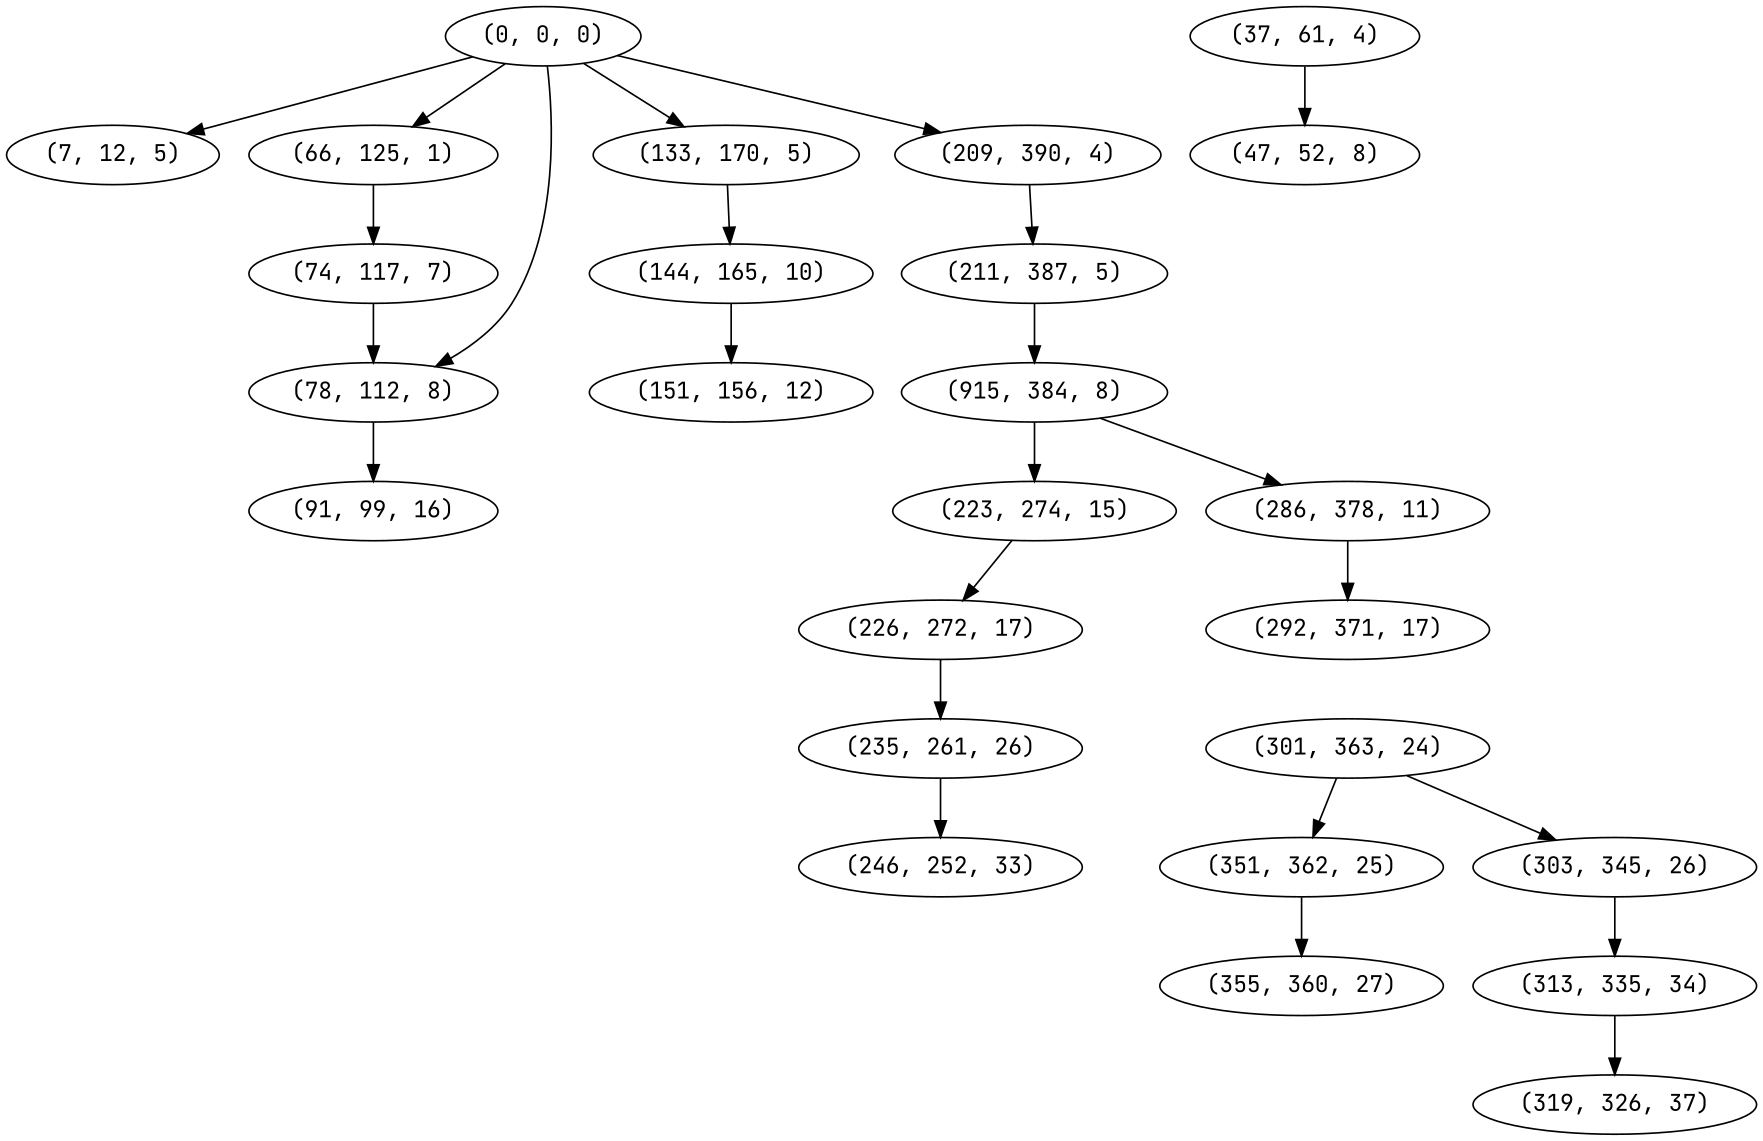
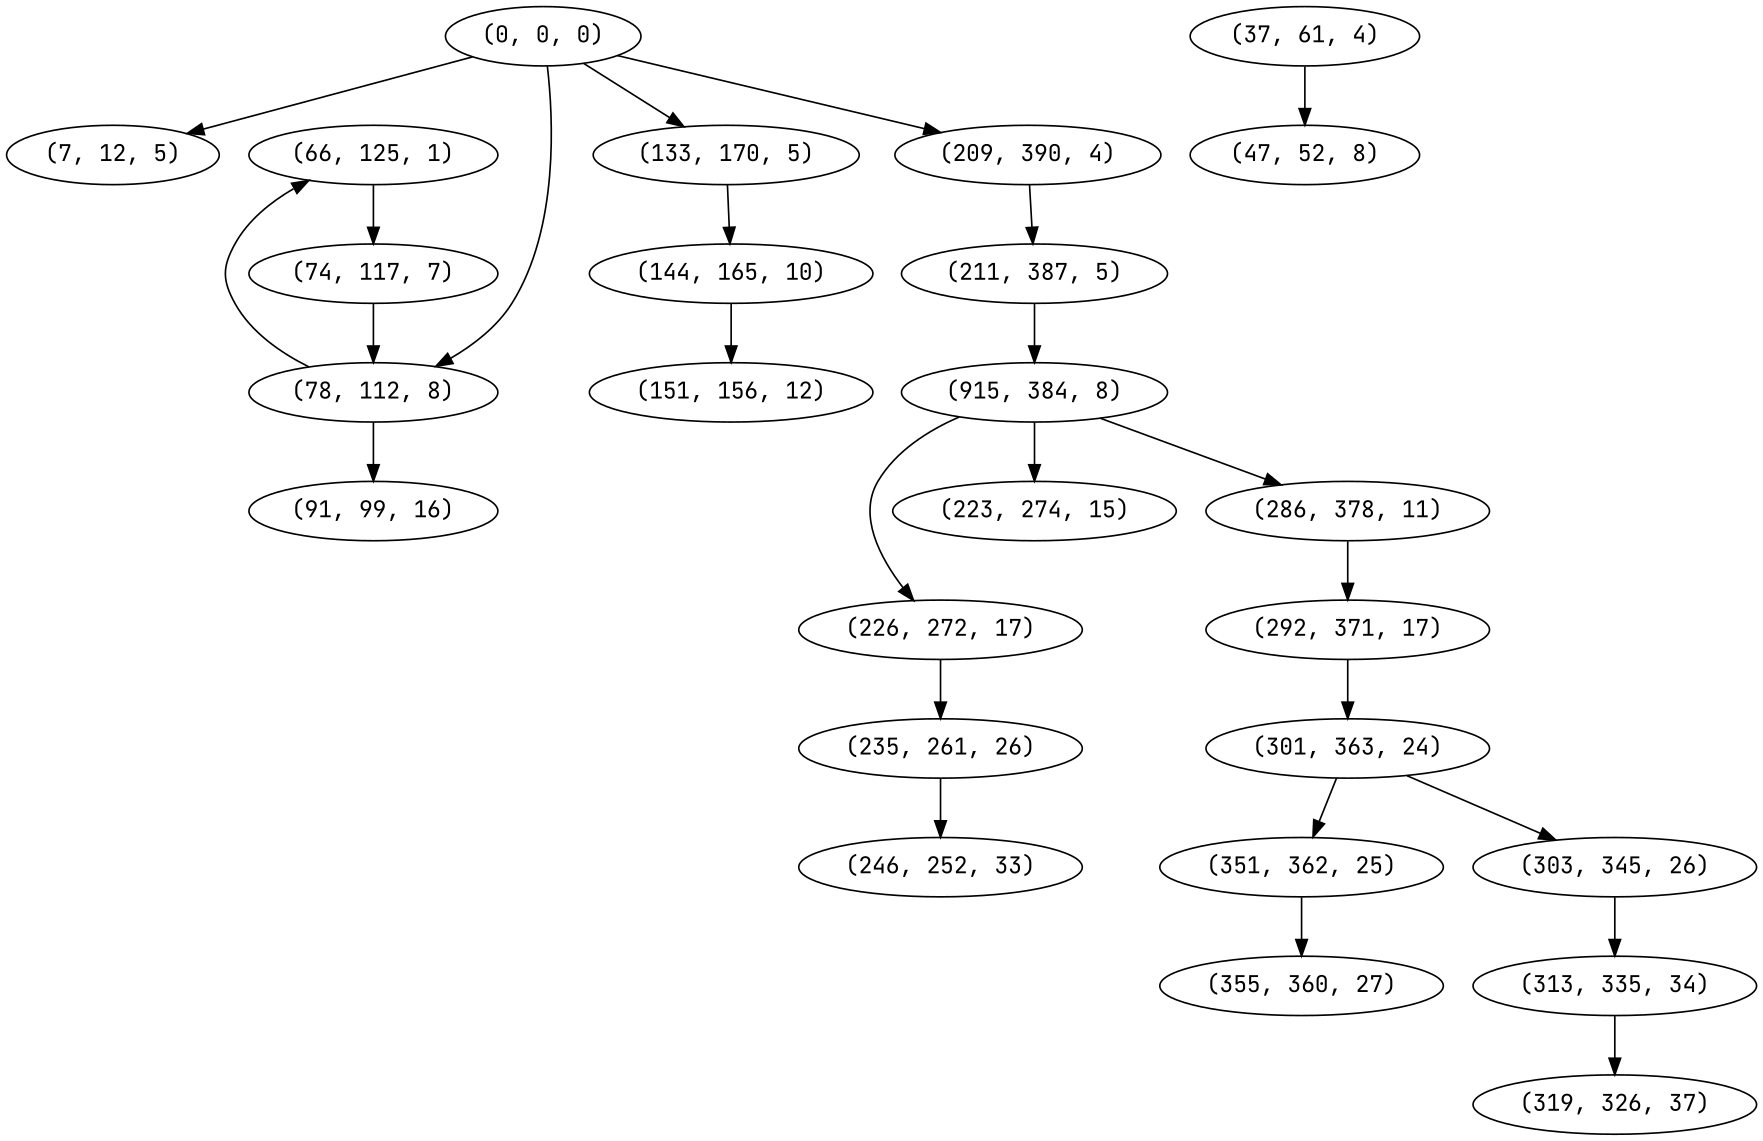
(466, 91) -> (226, 282)
(993, 564) -> (876, 486)
none -> (1348, 681)
